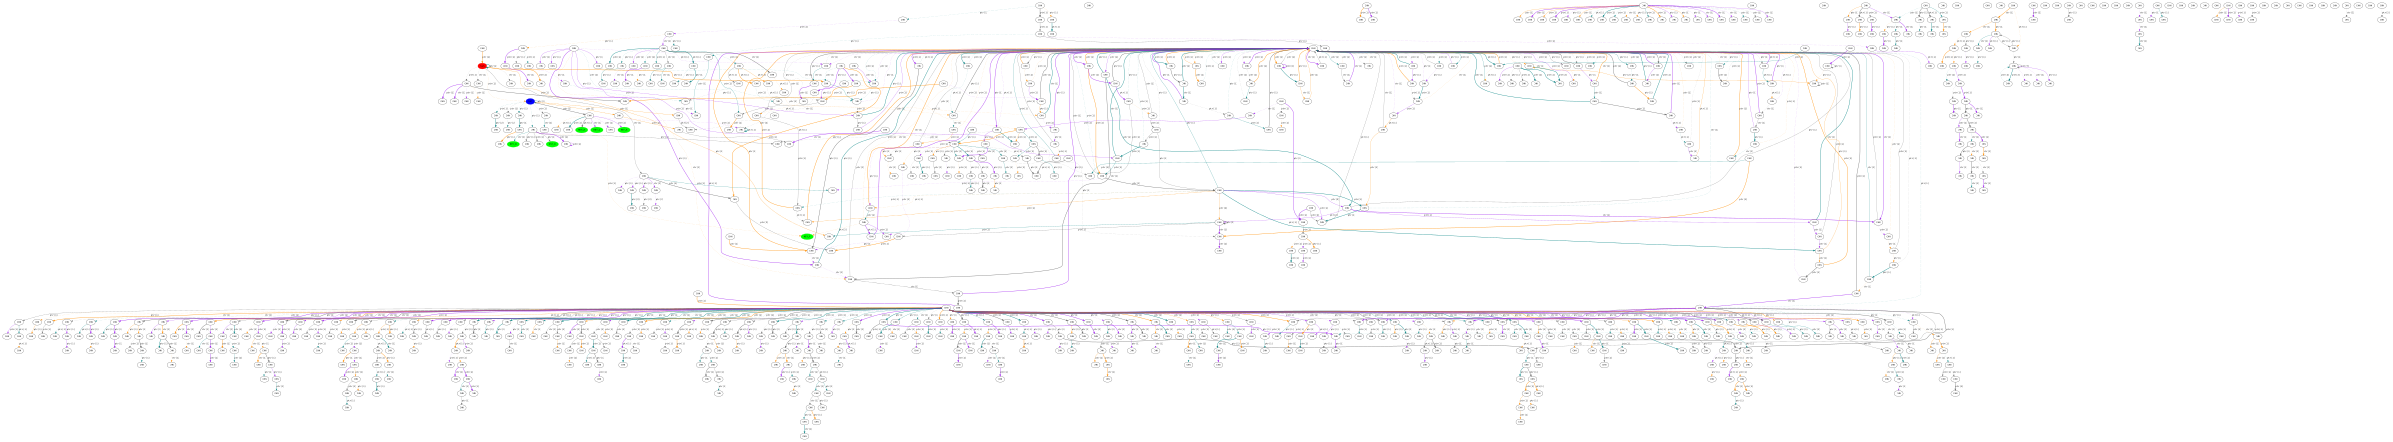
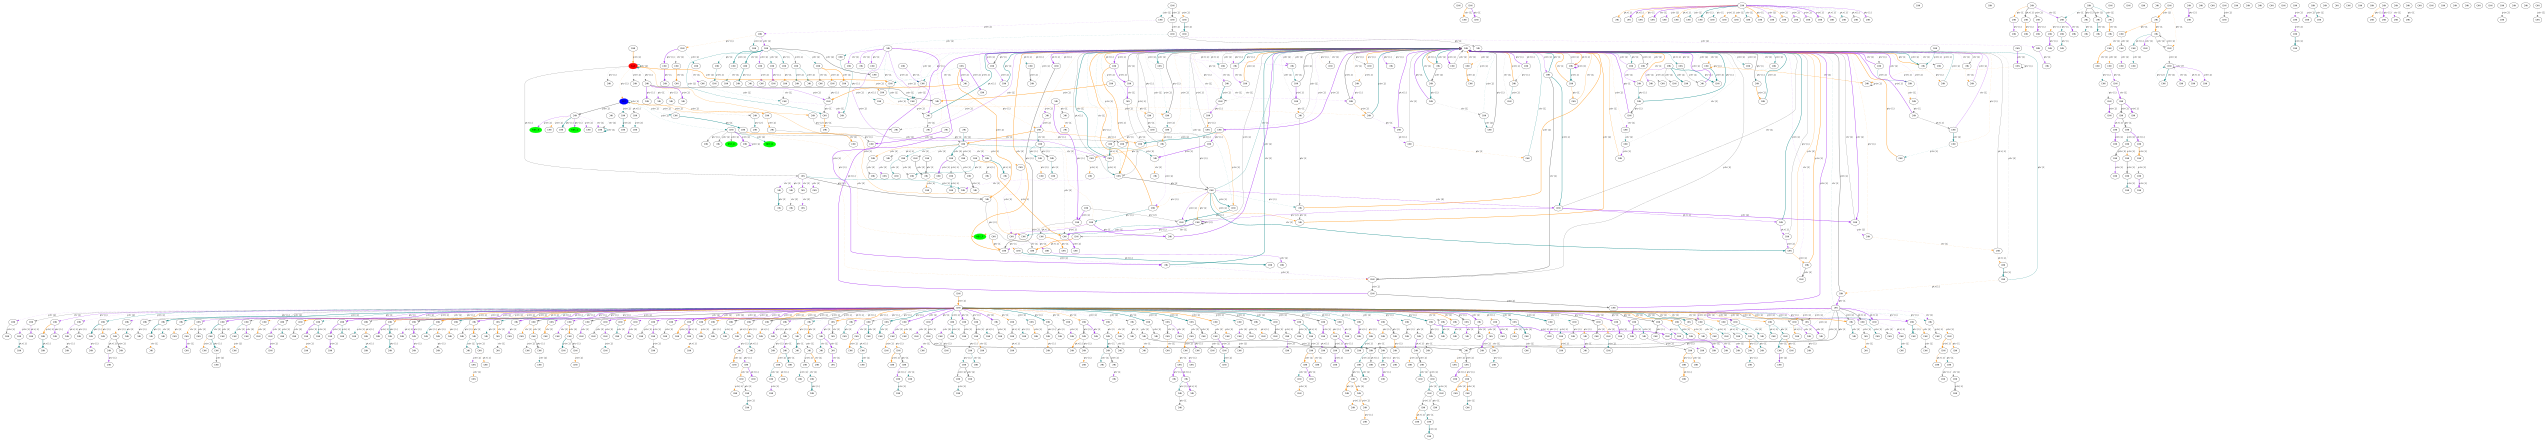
(582, 130) -> none
